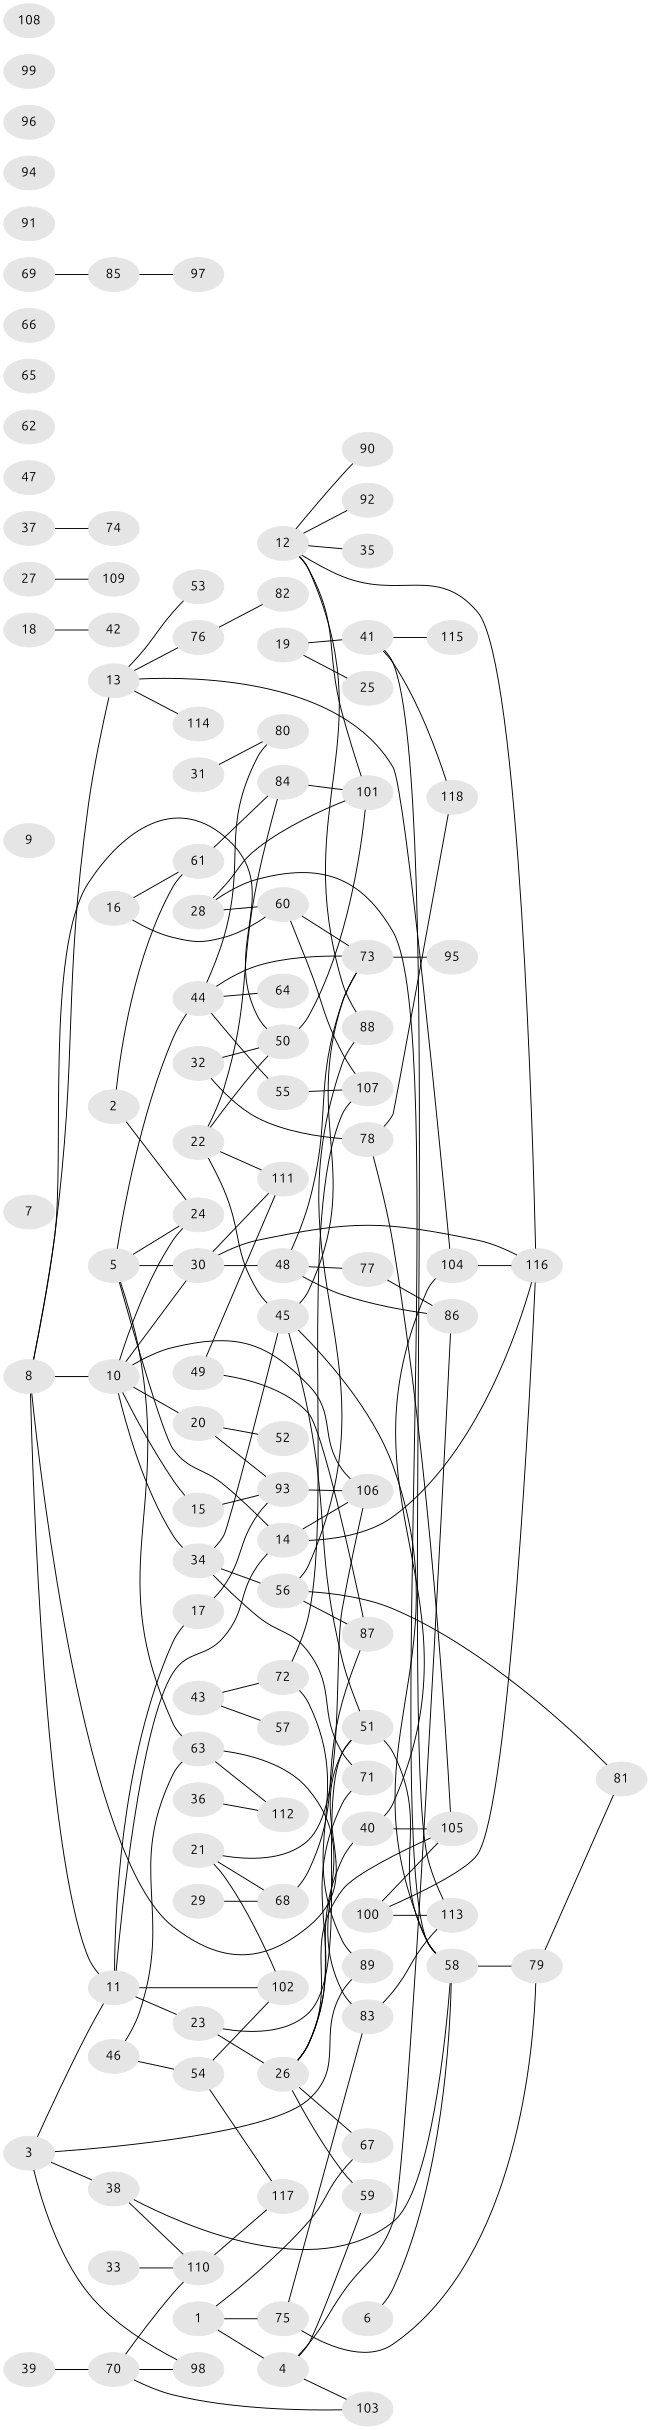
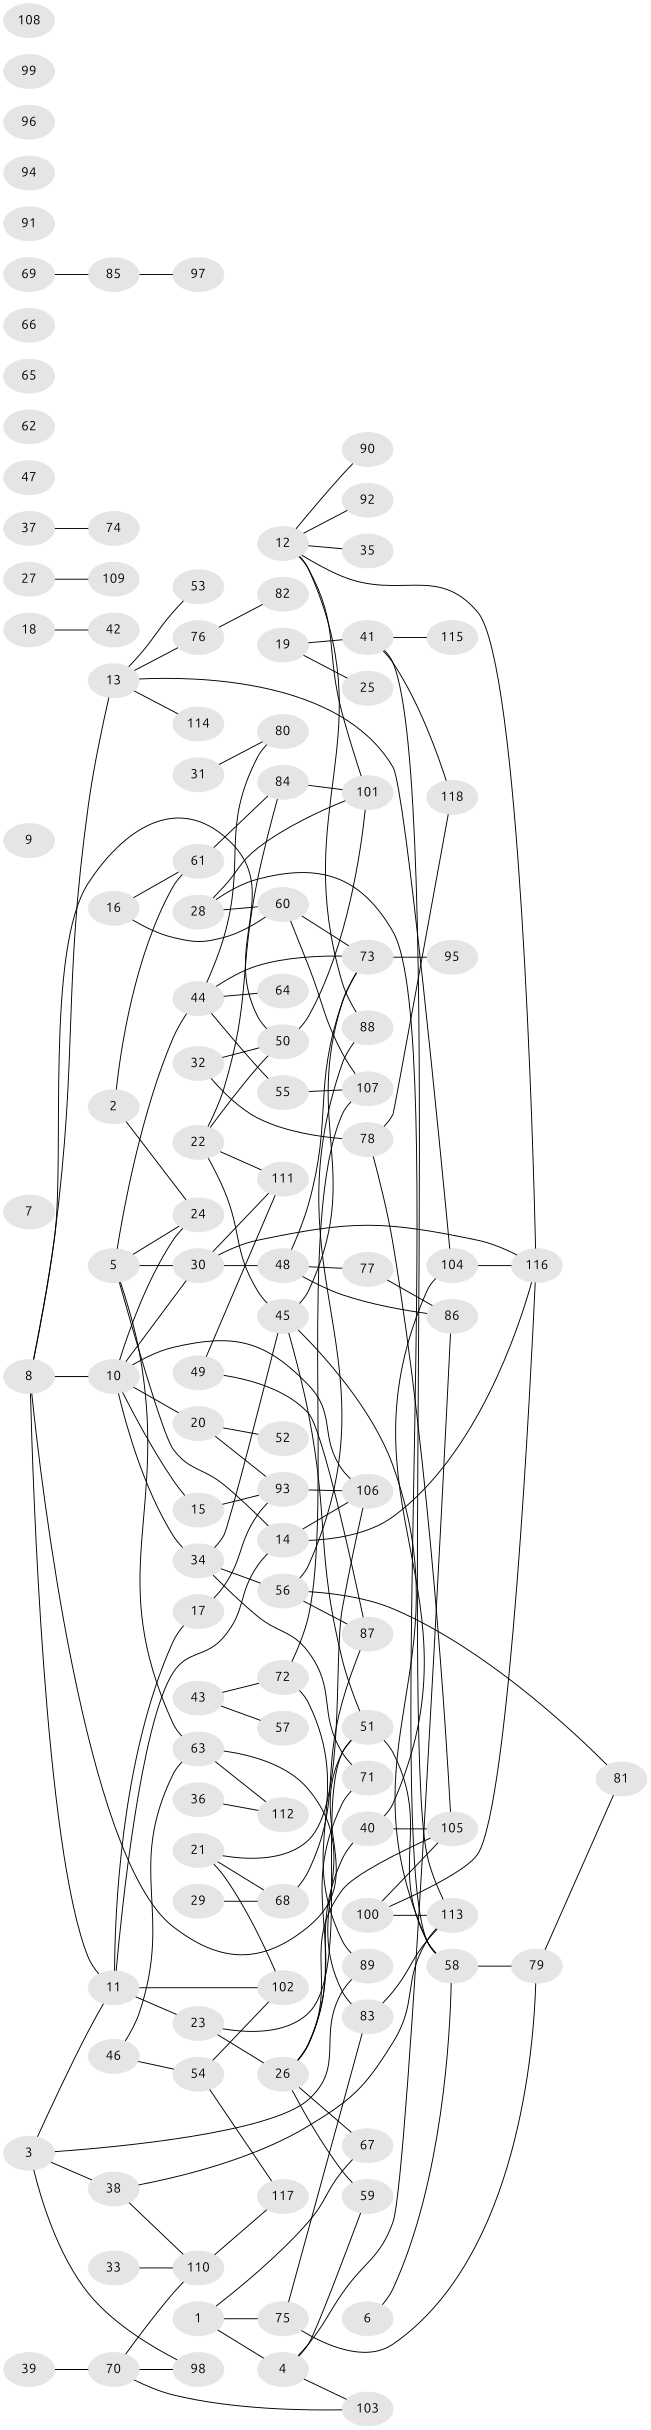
(382, 2228) -> (335, 2109)
